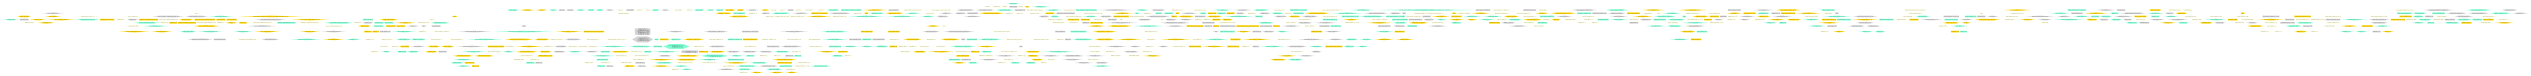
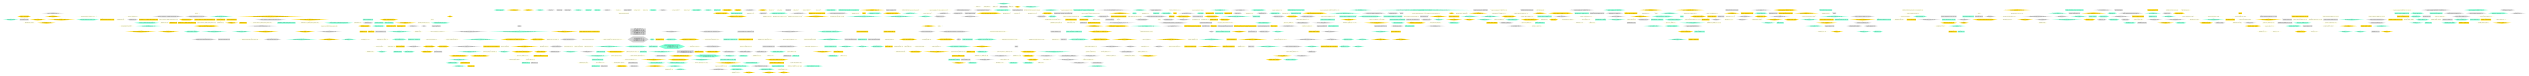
none -> (551, 10)
(685, 63) -> (677, 63)
